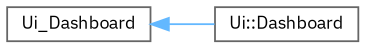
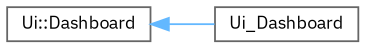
(192, 24) -> (192, 24)
